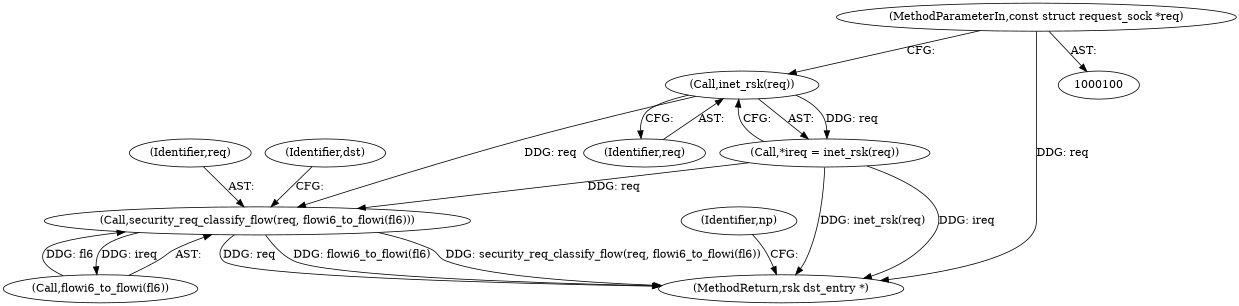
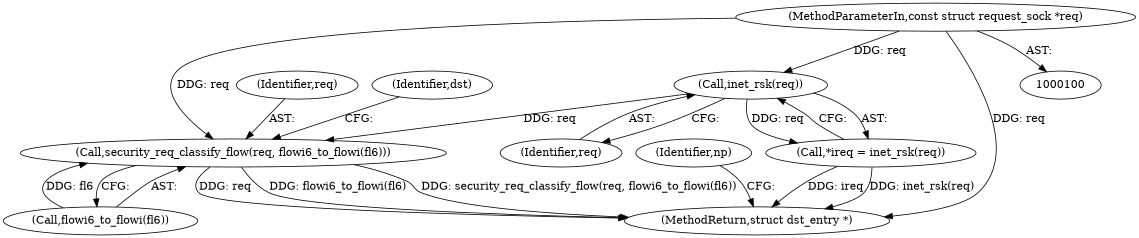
(923, 51) -> (880, 51)
(557, 185) -> (415, 29)
(129, 255) -> (117, 187)
(781, 289) -> (757, 221)
